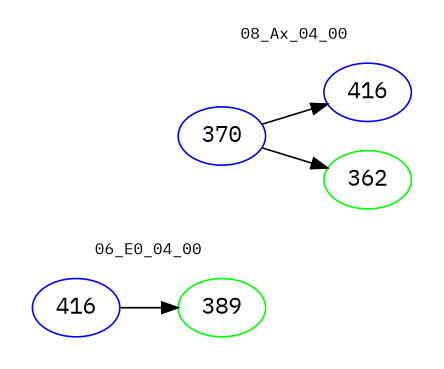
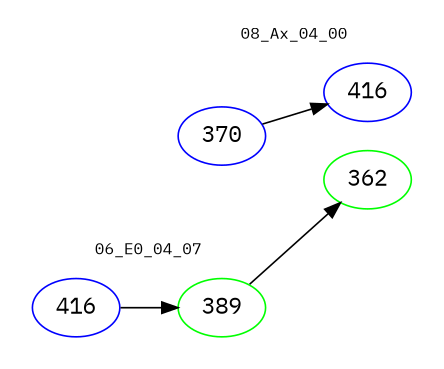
(287, 156) -> (289, 249)
(149, 250) -> (149, 250)
